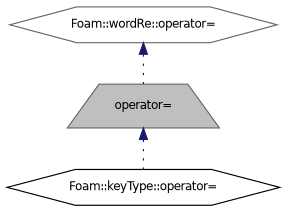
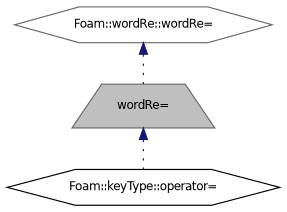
(143, 25) -> (143, 25)
(143, 106) -> (143, 106)
